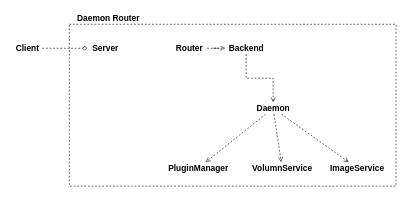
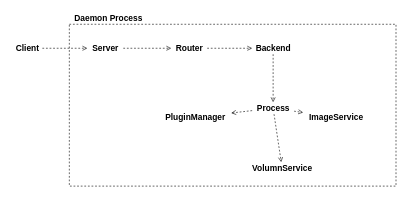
(109, 18) -> (109, 18)
(82, 48) -> (83, 48)
none -> (147, 48)
(246, 48) -> (273, 48)
(274, 108) -> (274, 108)
(198, 168) -> (195, 117)
(357, 168) -> (336, 117)
